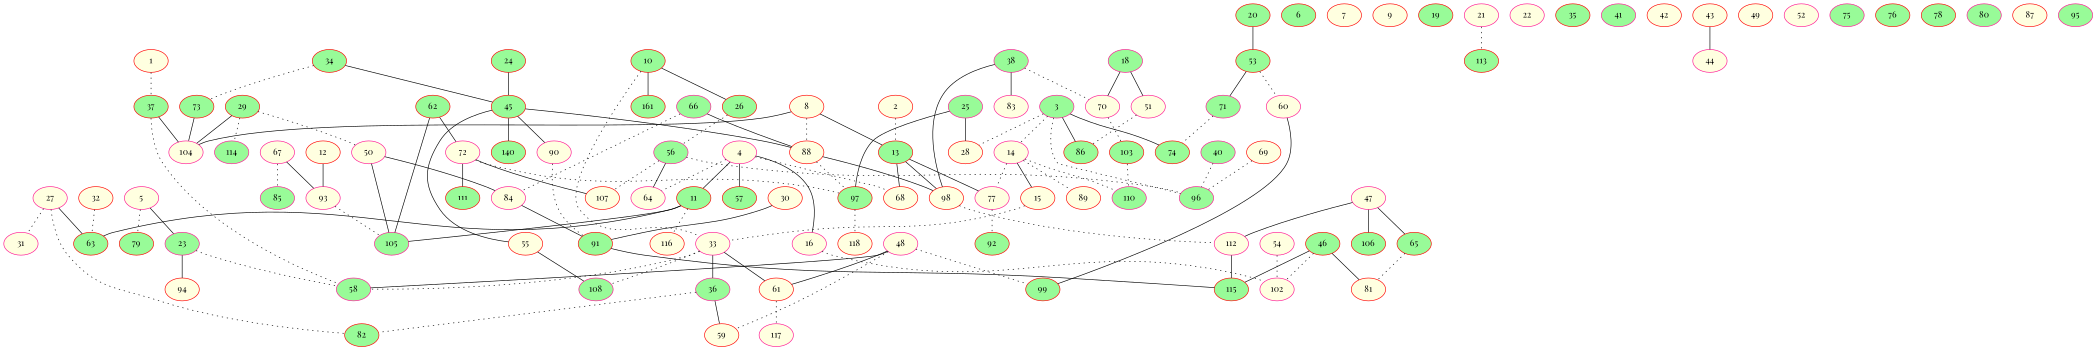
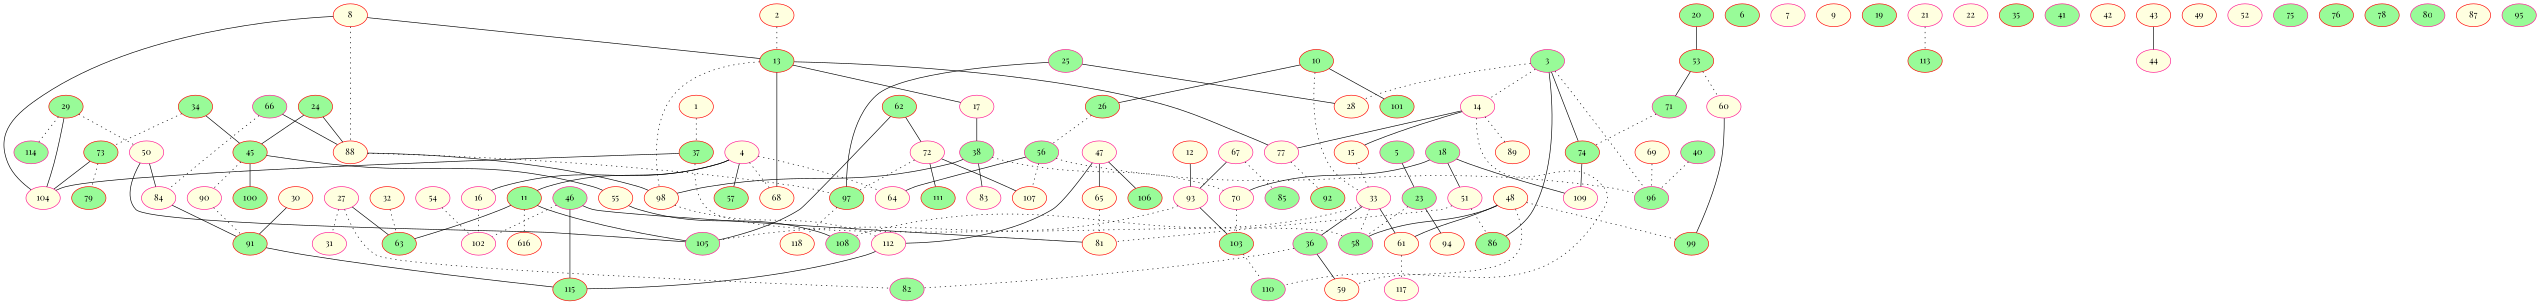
(1344, 15) -> (1788, 15)
(648, 107) -> (1397, 107)
none -> (977, 107)
(685, 128) -> (333, 129)
(531, 129) -> (226, 176)
(508, 152) -> (250, 198)
(916, 171) -> (673, 95)
(1000, 179) -> (1379, 129)
(142, 198) -> (1397, 152)
none -> (1580, 198)
(139, 221) -> (95, 175)
none -> (1213, 221)
none -> (1293, 224)
(667, 244) -> (524, 244)
(901, 244) -> (1511, 198)
(1323, 244) -> (570, 198)
(1414, 244) -> (1099, 198)
(362, 335) -> (907, 289)
